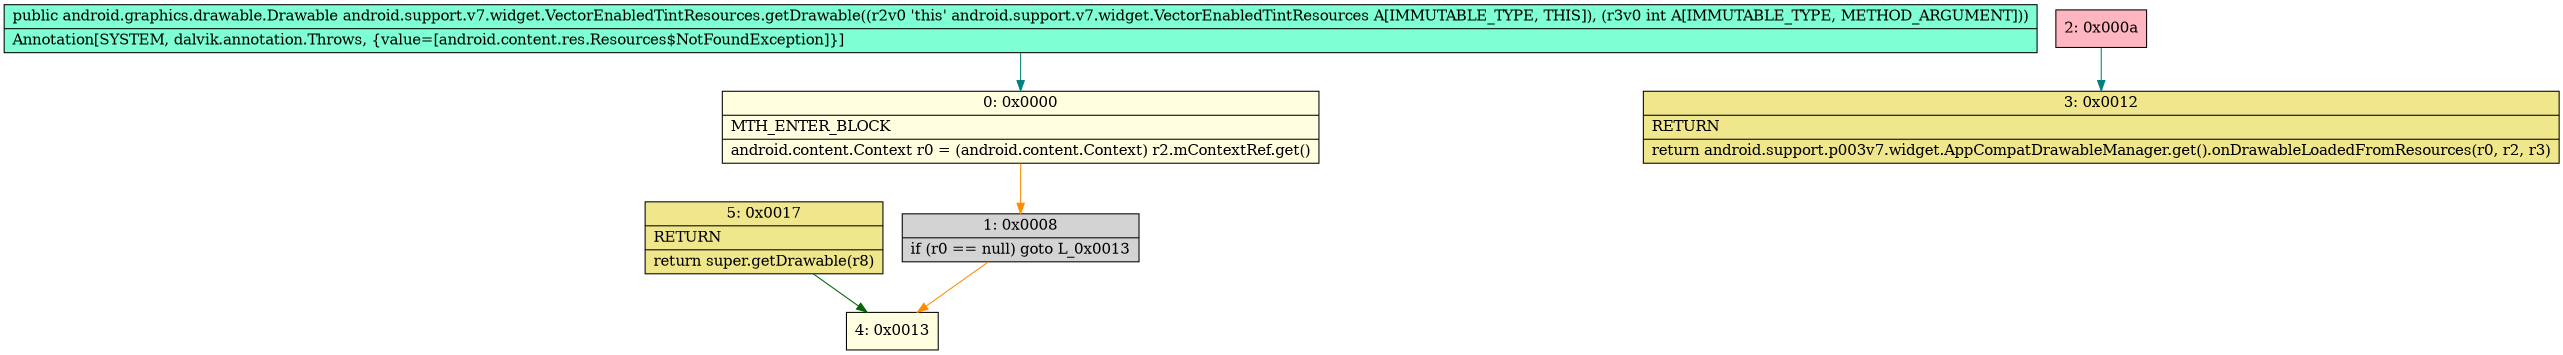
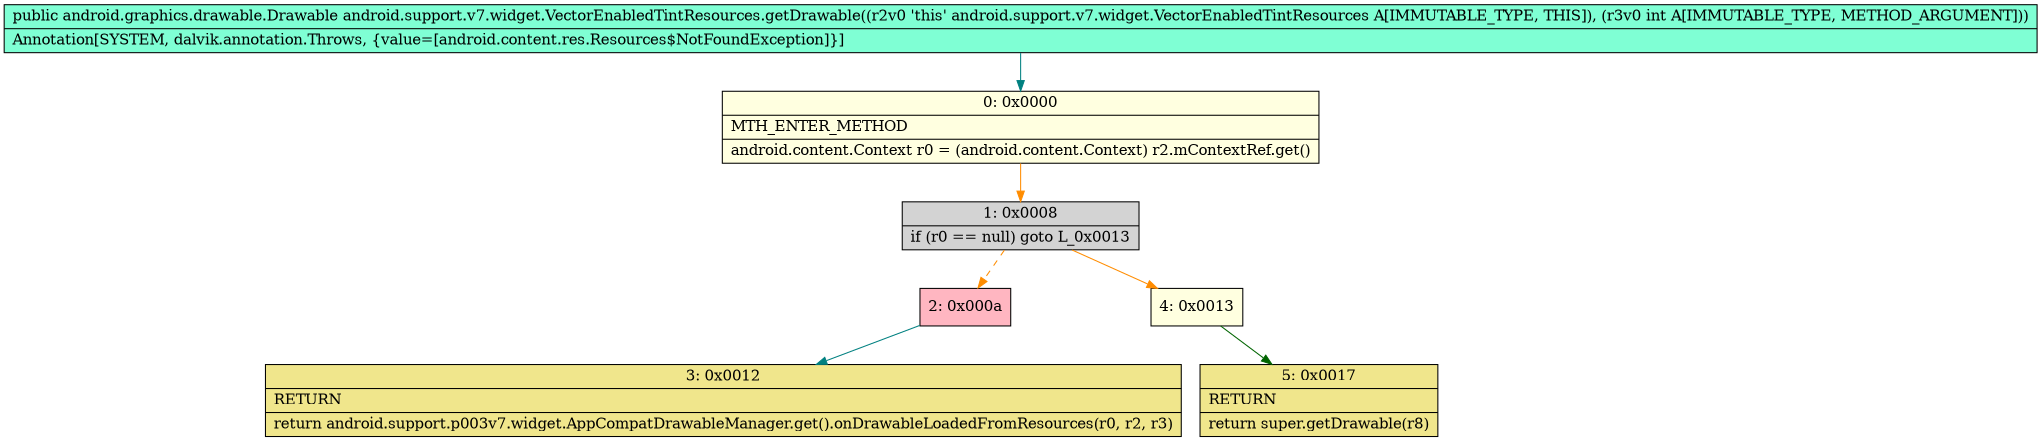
(811, 127) -> (819, 127)
none -> (994, 265)
(836, 290) -> (1242, 342)
